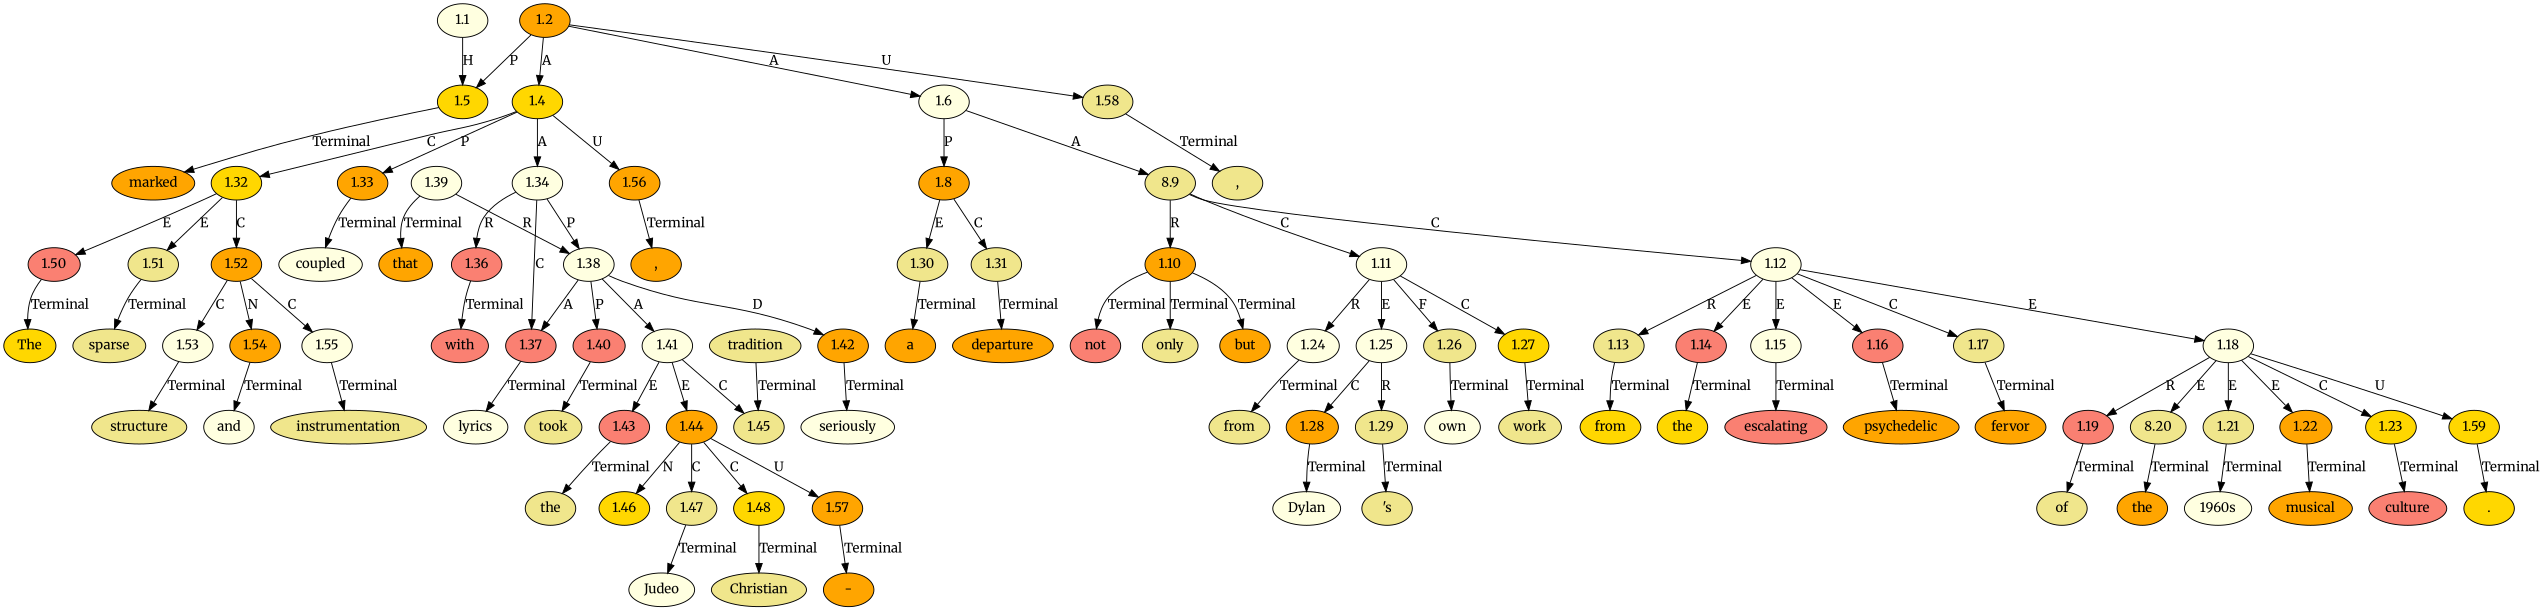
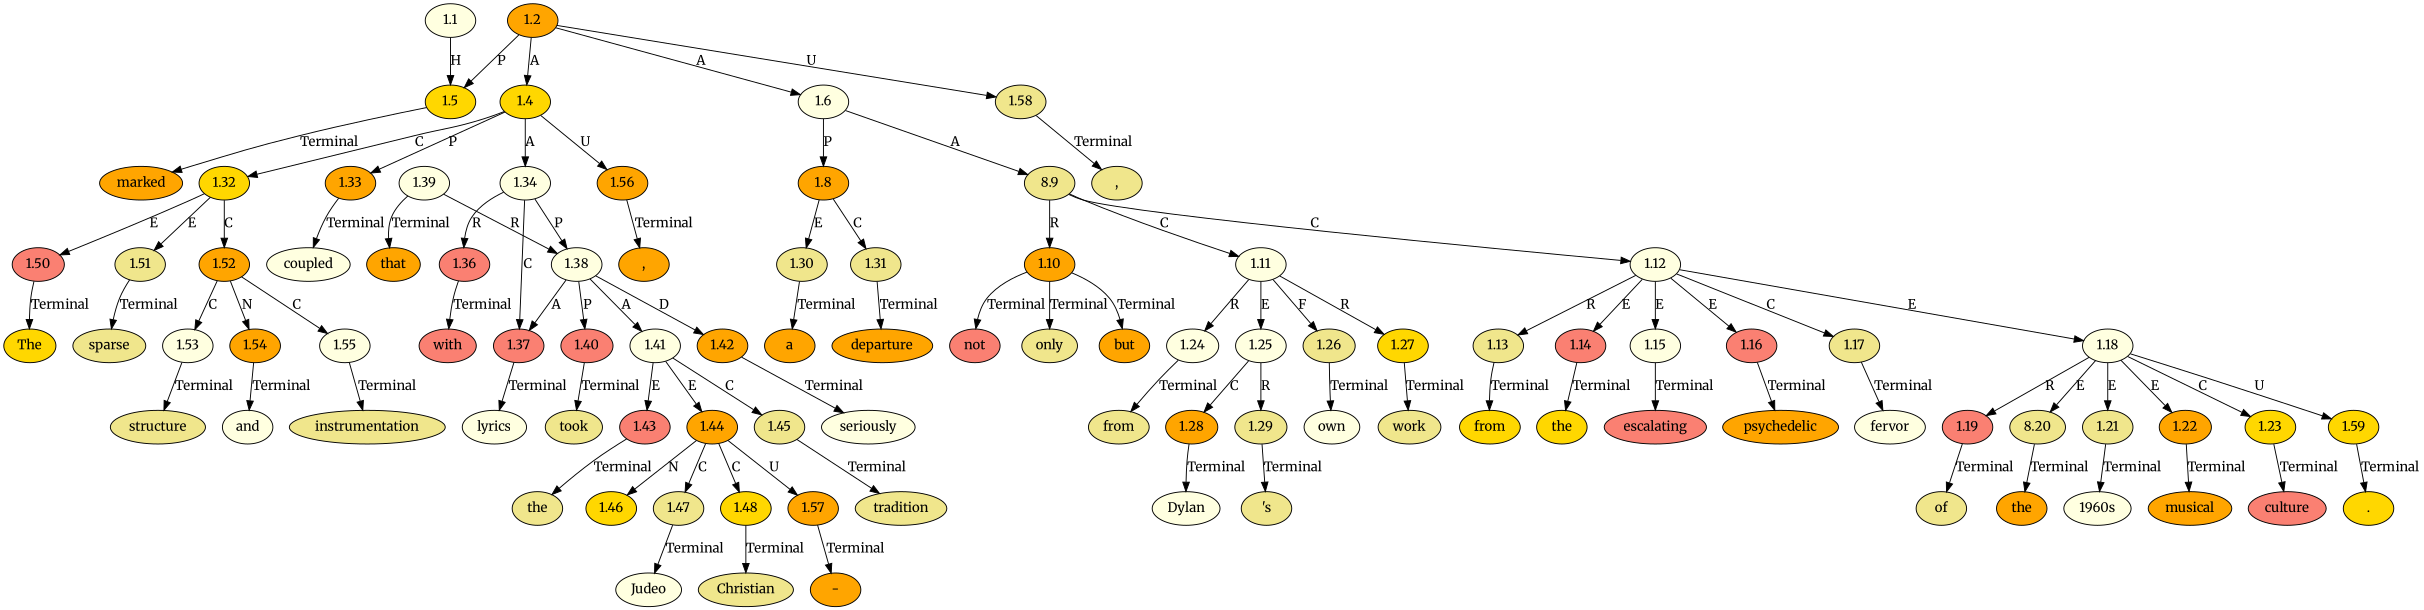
(1466, 305) -> (1345, 305)
(757, 382) -> (834, 464)
(2010, 427) -> (1890, 427)
